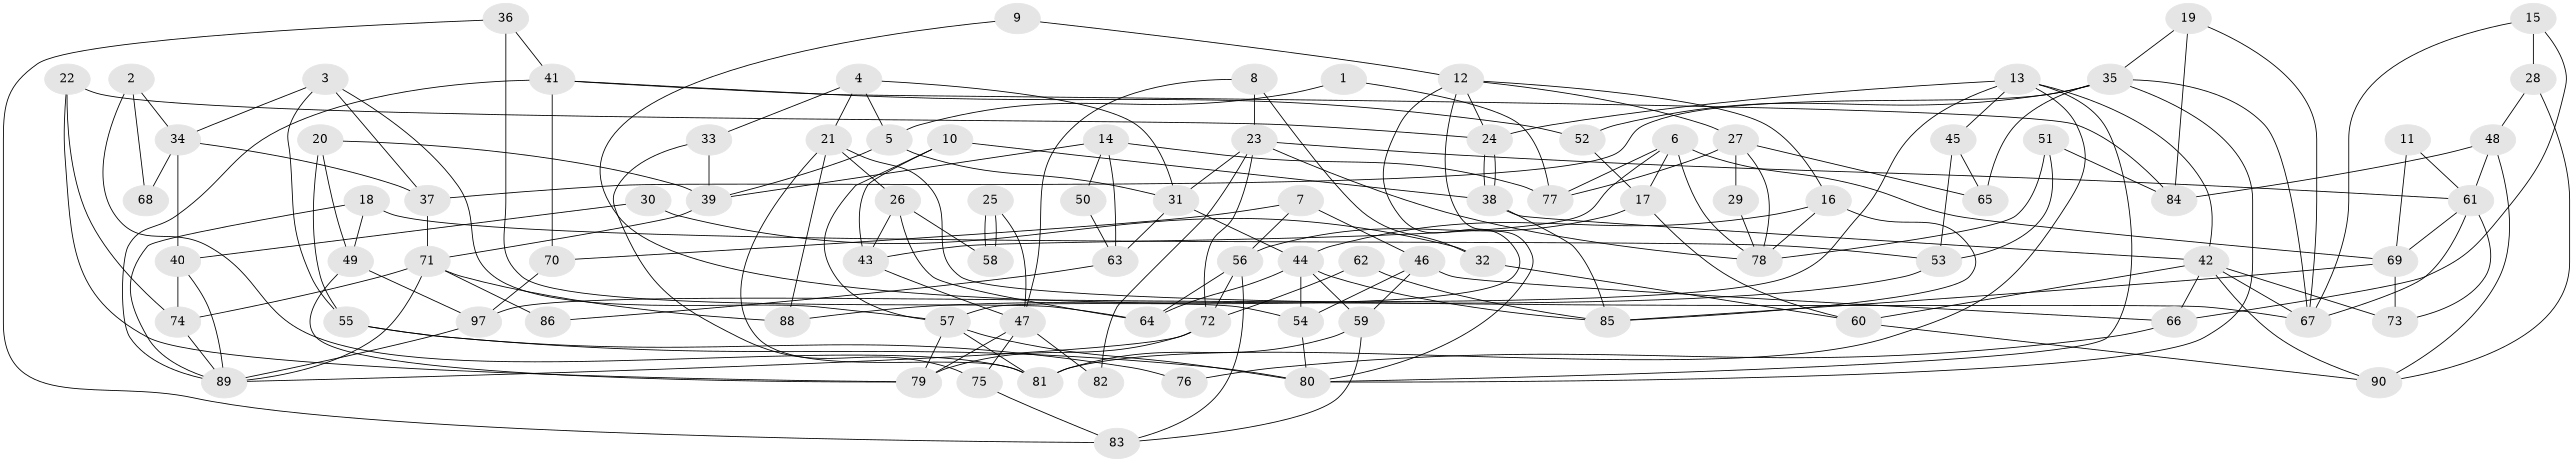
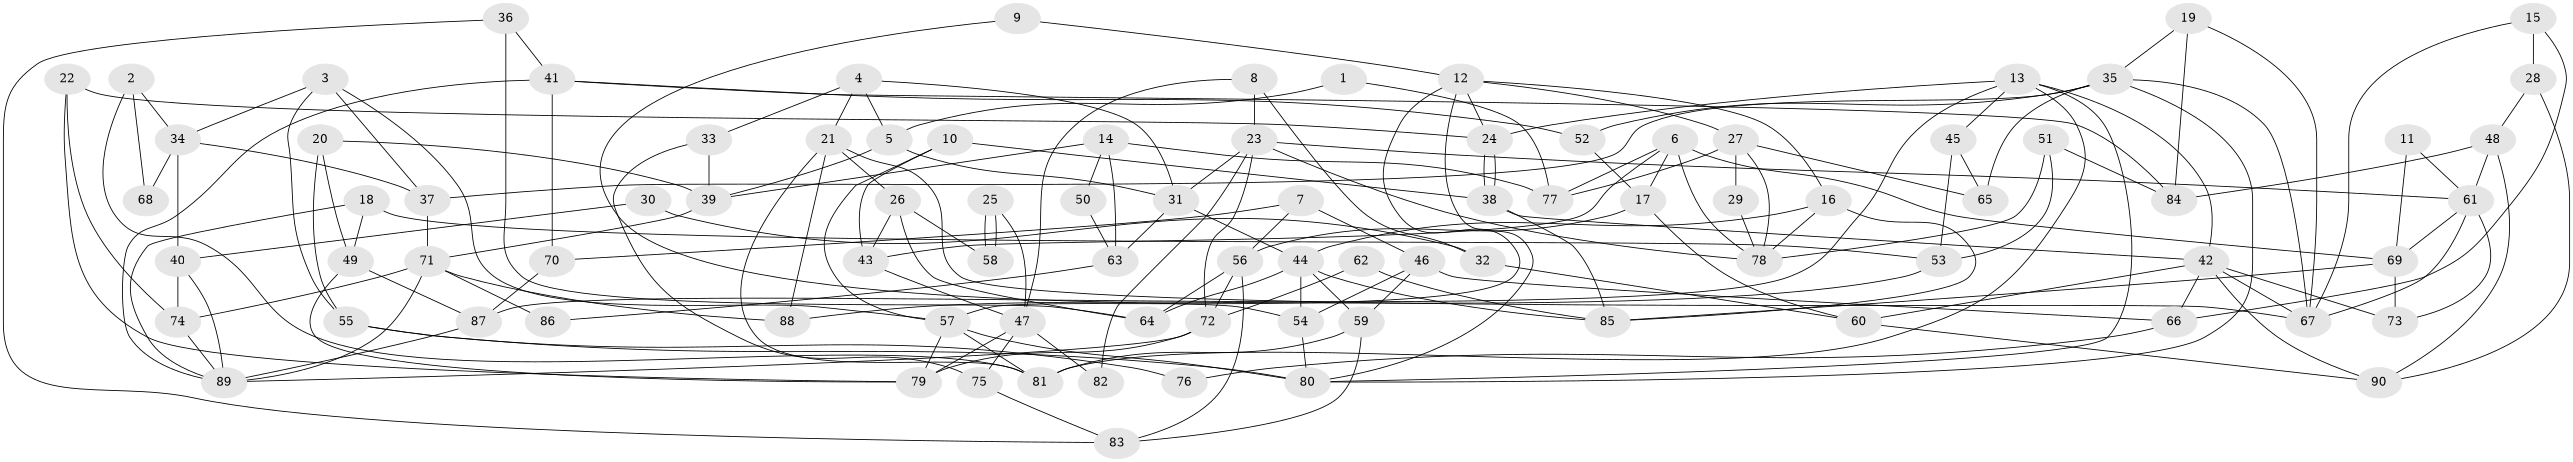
(479, 322) -> (479, 322)
